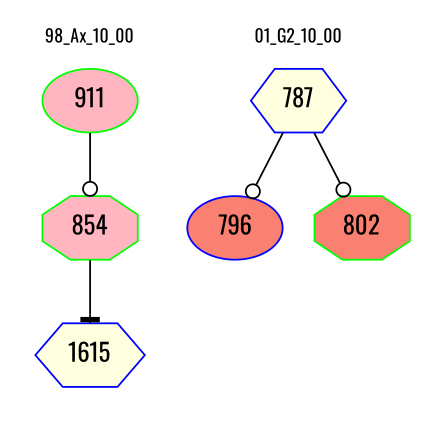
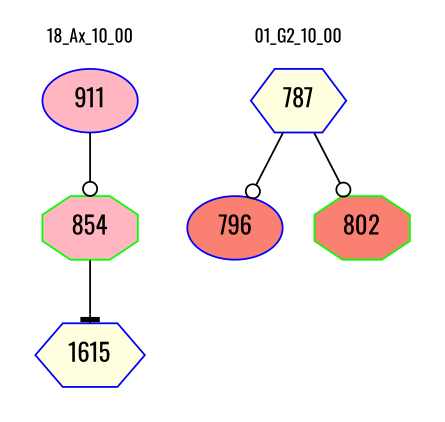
(90, 38) -> (90, 38)
(90, 101) -> (90, 101)
